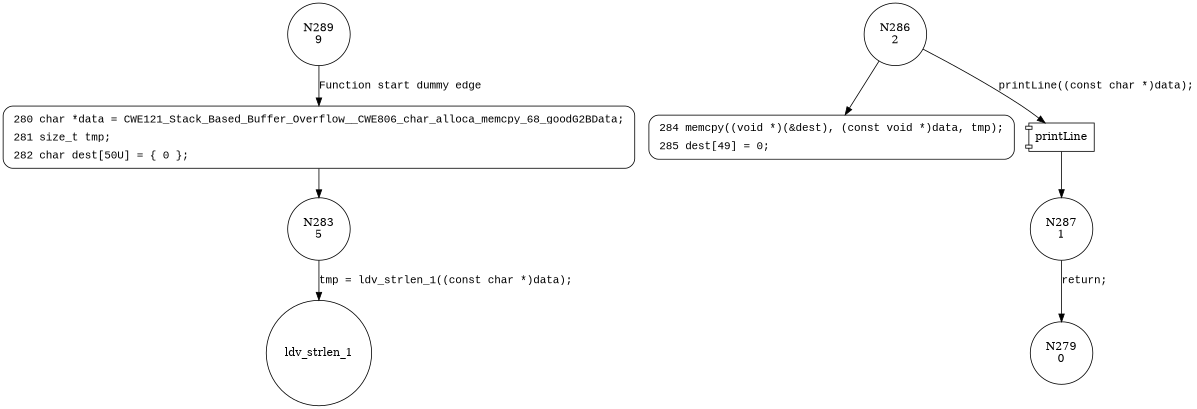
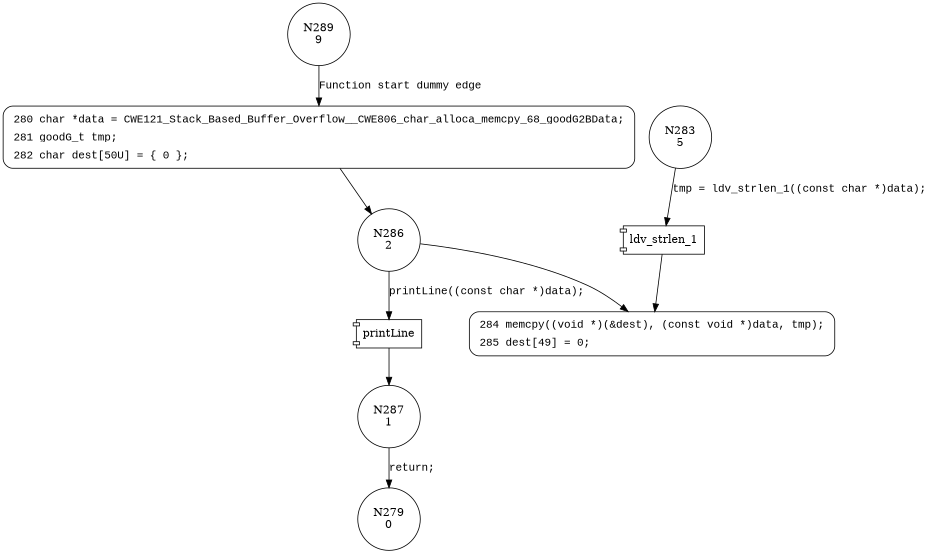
(75, 137) -> (79, 137)
(319, 179) -> (353, 188)
none -> (659, 279)
(319, 353) -> (664, 240)
